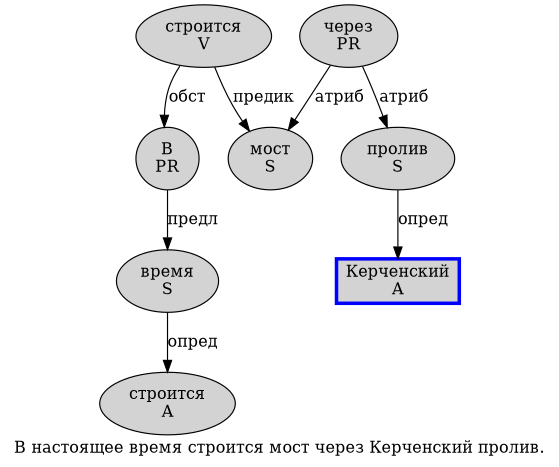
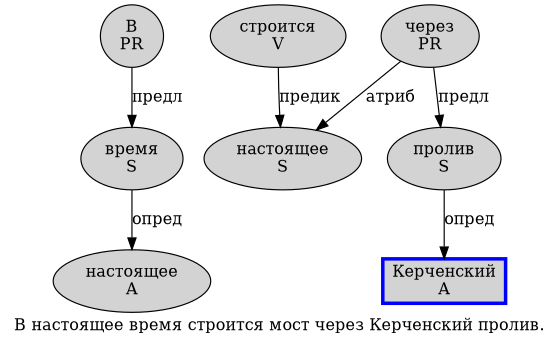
(168, 89) -> none
(404, 97) -> (464, 97)
(270, 159) -> (283, 159)
(168, 404) -> (132, 281)
